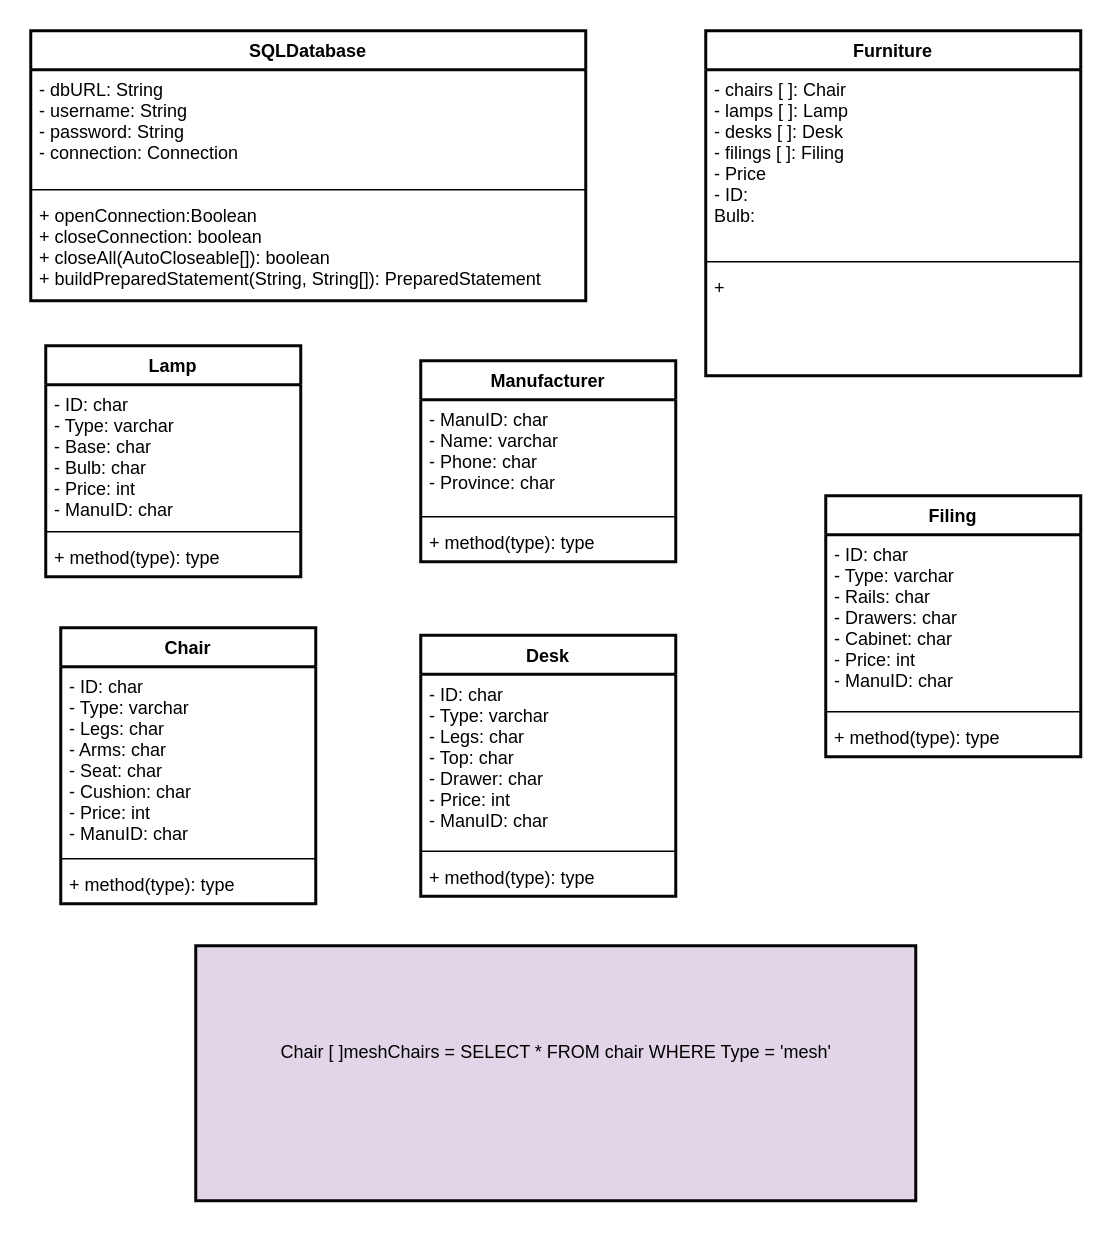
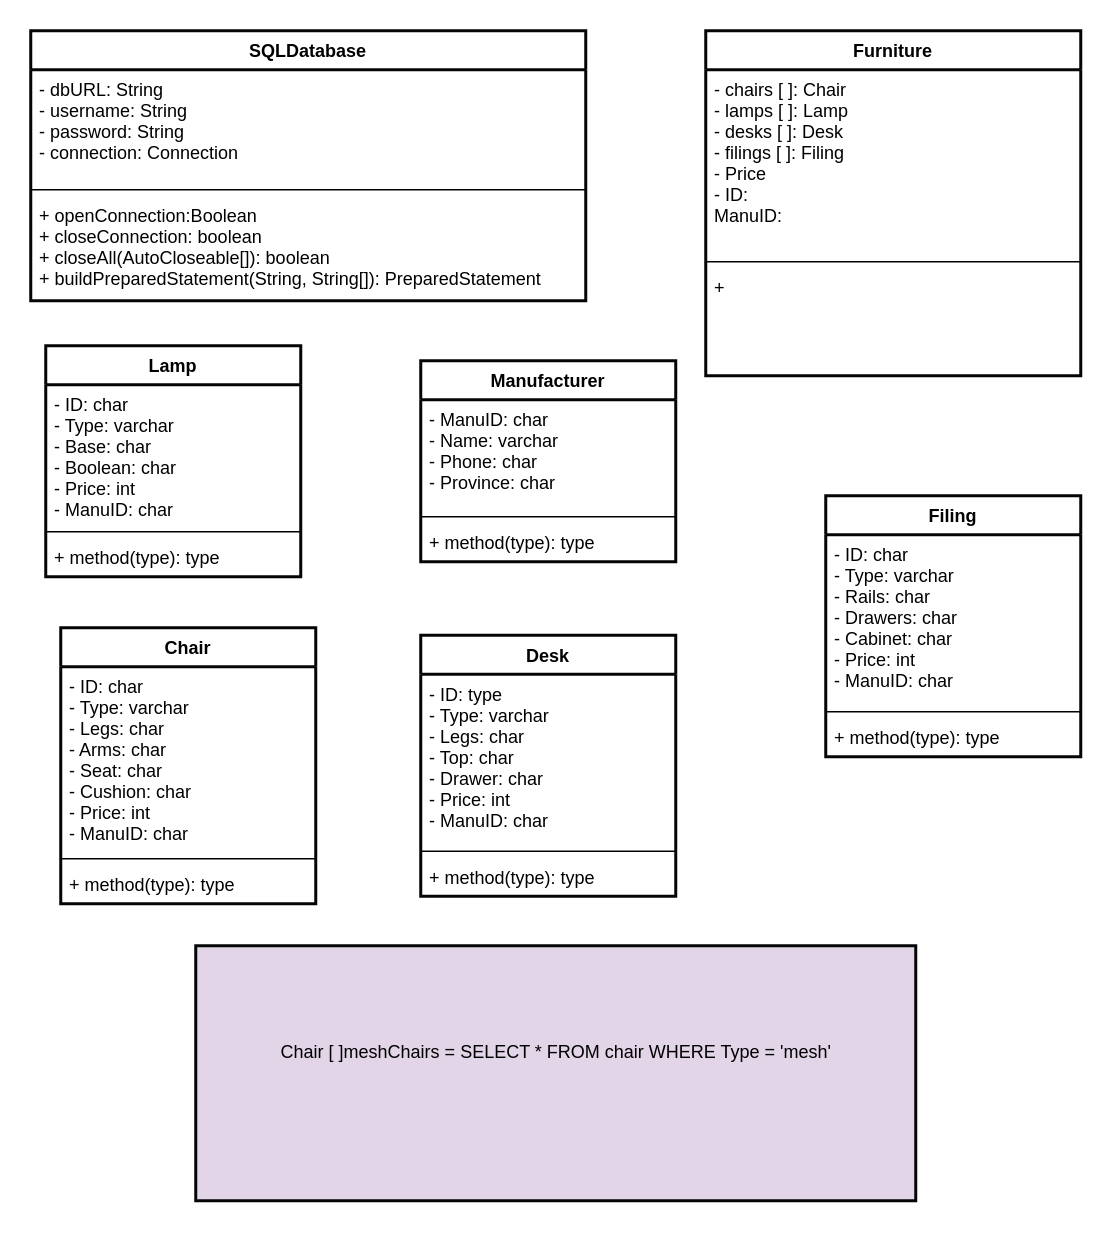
(793, 90) -> (793, 90)
(97, 405) -> (97, 405)
(472, 695) -> (472, 695)
